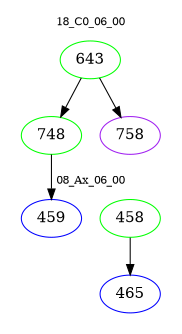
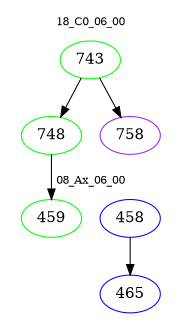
(90, 60) -> (90, 60)
(51, 218) -> (51, 218)
(130, 218) -> (130, 218)
